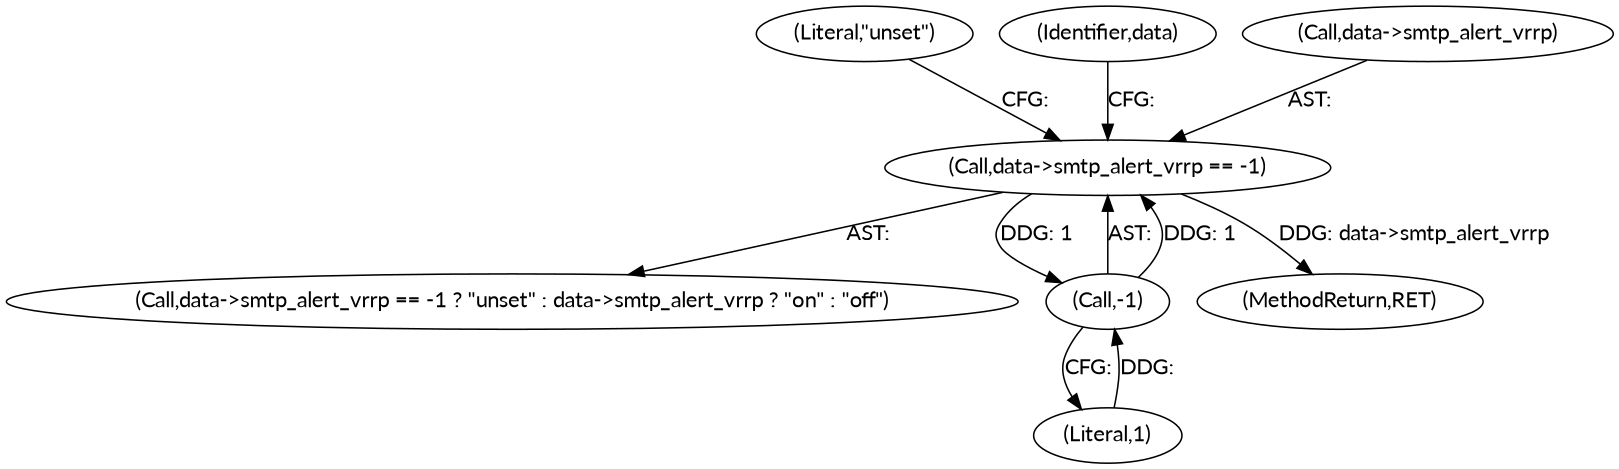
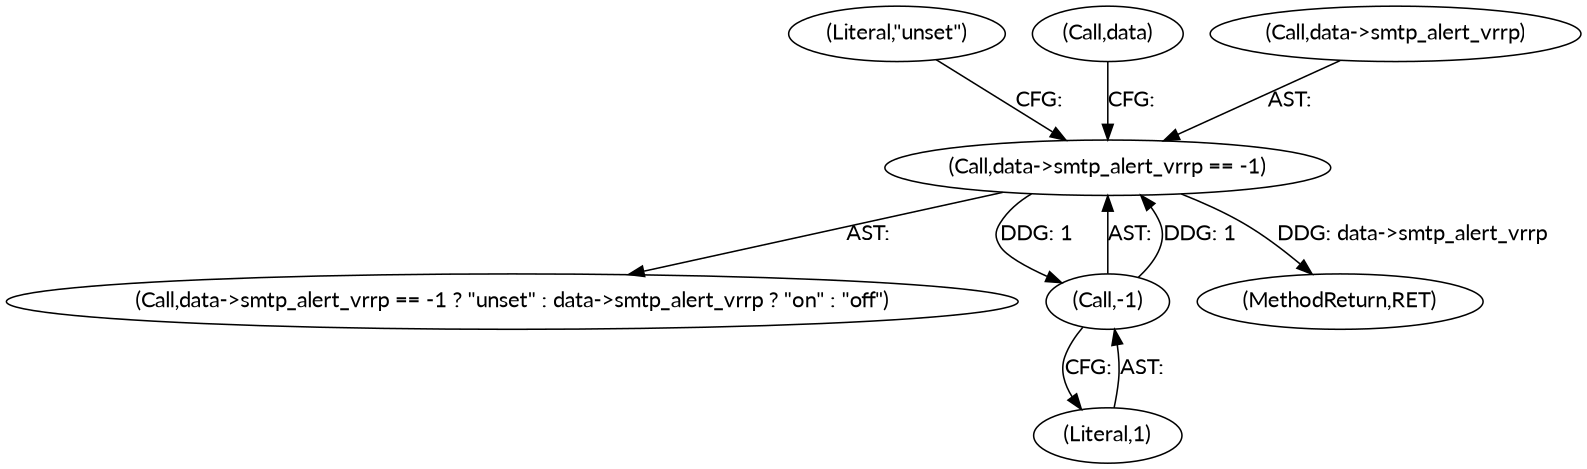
(1108, 34) -> (1108, 34)
(1151, 369) -> (1146, 369)
